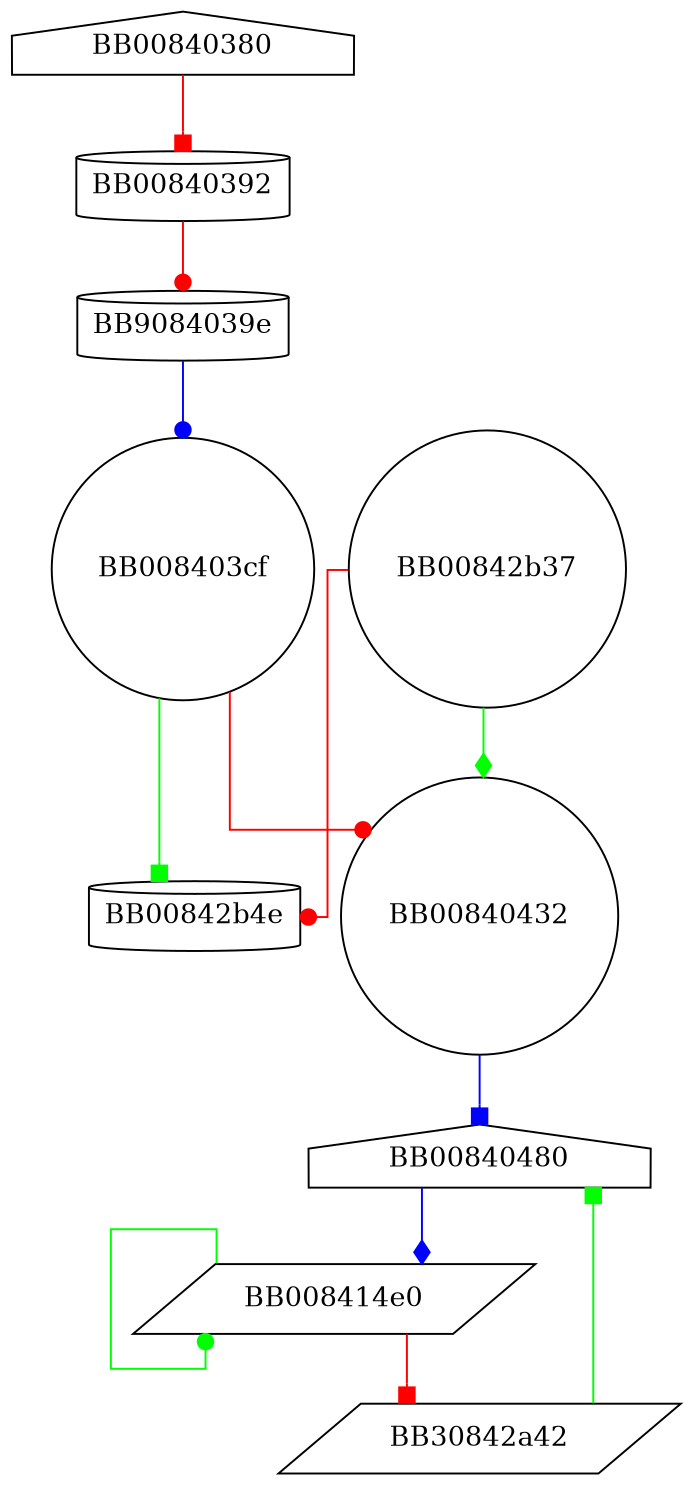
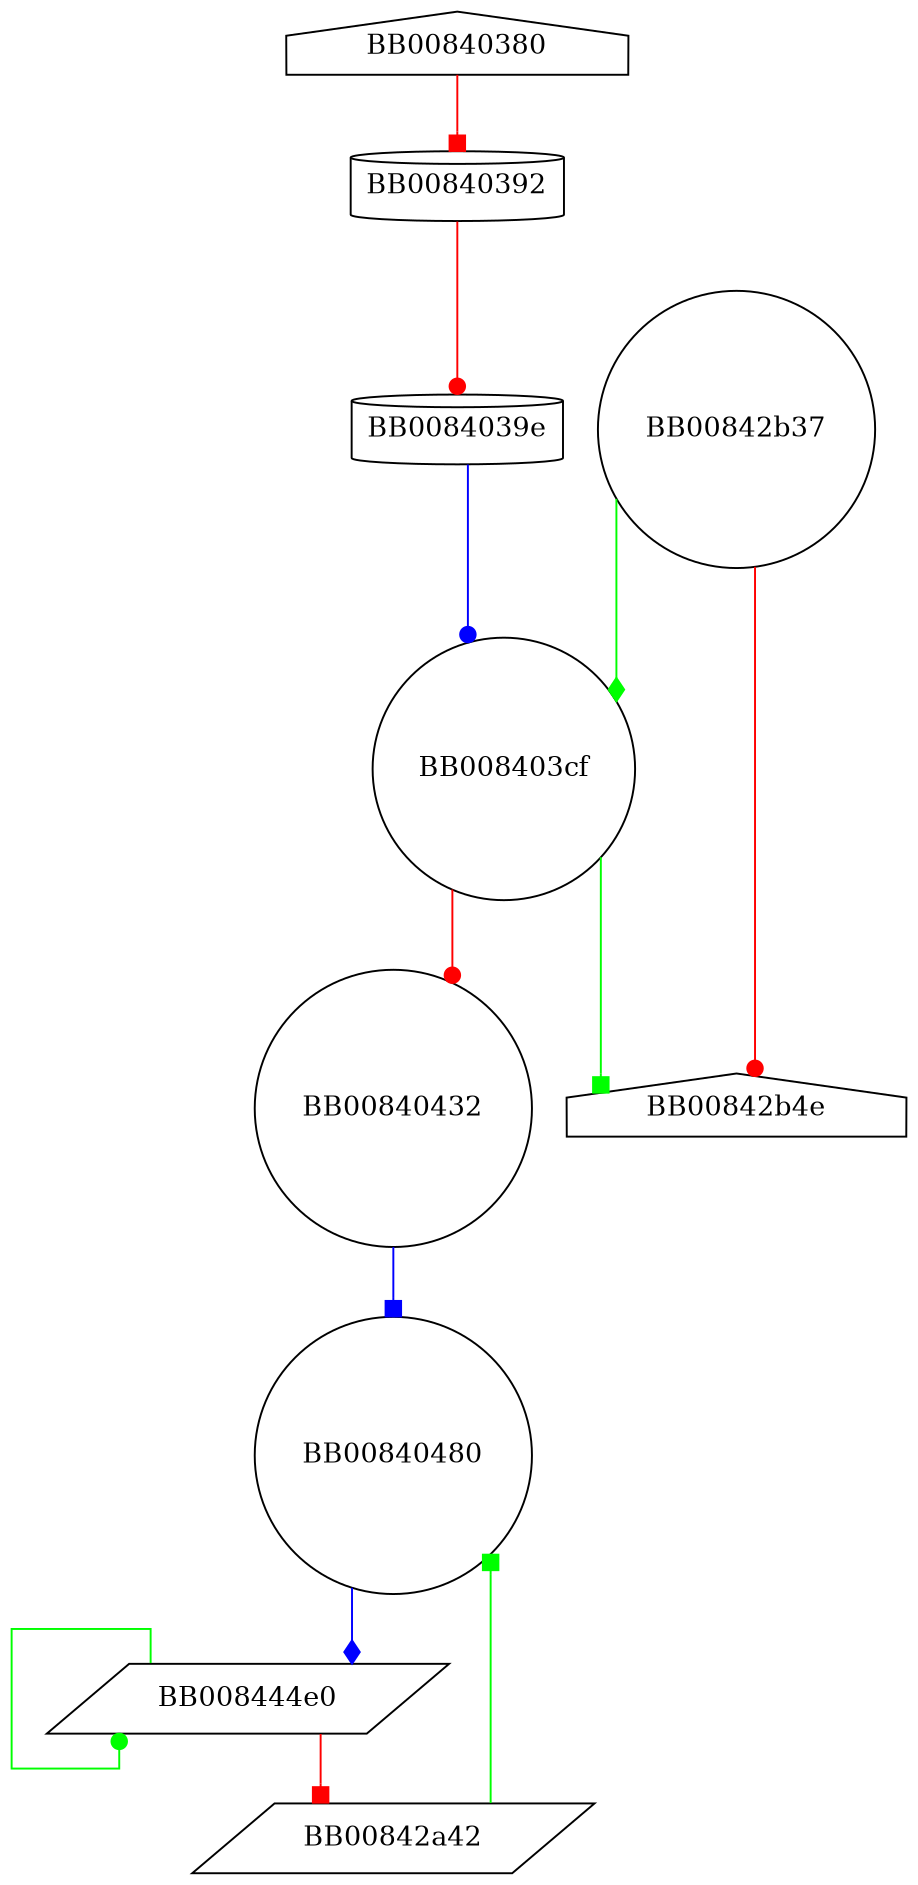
(183, 326) -> (457, 429)
(484, 731) -> (616, 588)
(195, 916) -> (737, 1108)
(480, 1159) -> (393, 1455)
(334, 1299) -> (248, 1699)
(480, 1439) -> (393, 1838)
